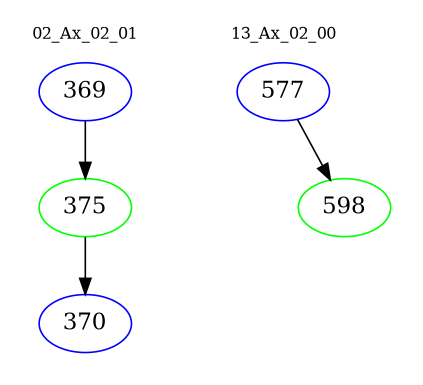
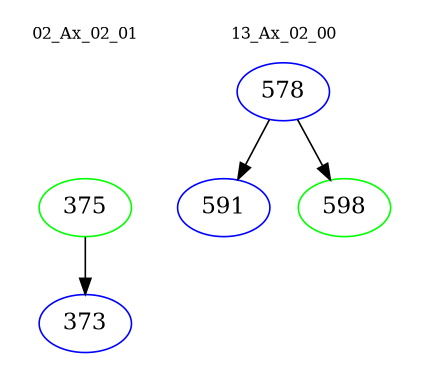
(85, 92) -> none
(283, 92) -> (283, 92)
none -> (224, 208)
(85, 324) -> (85, 324)
